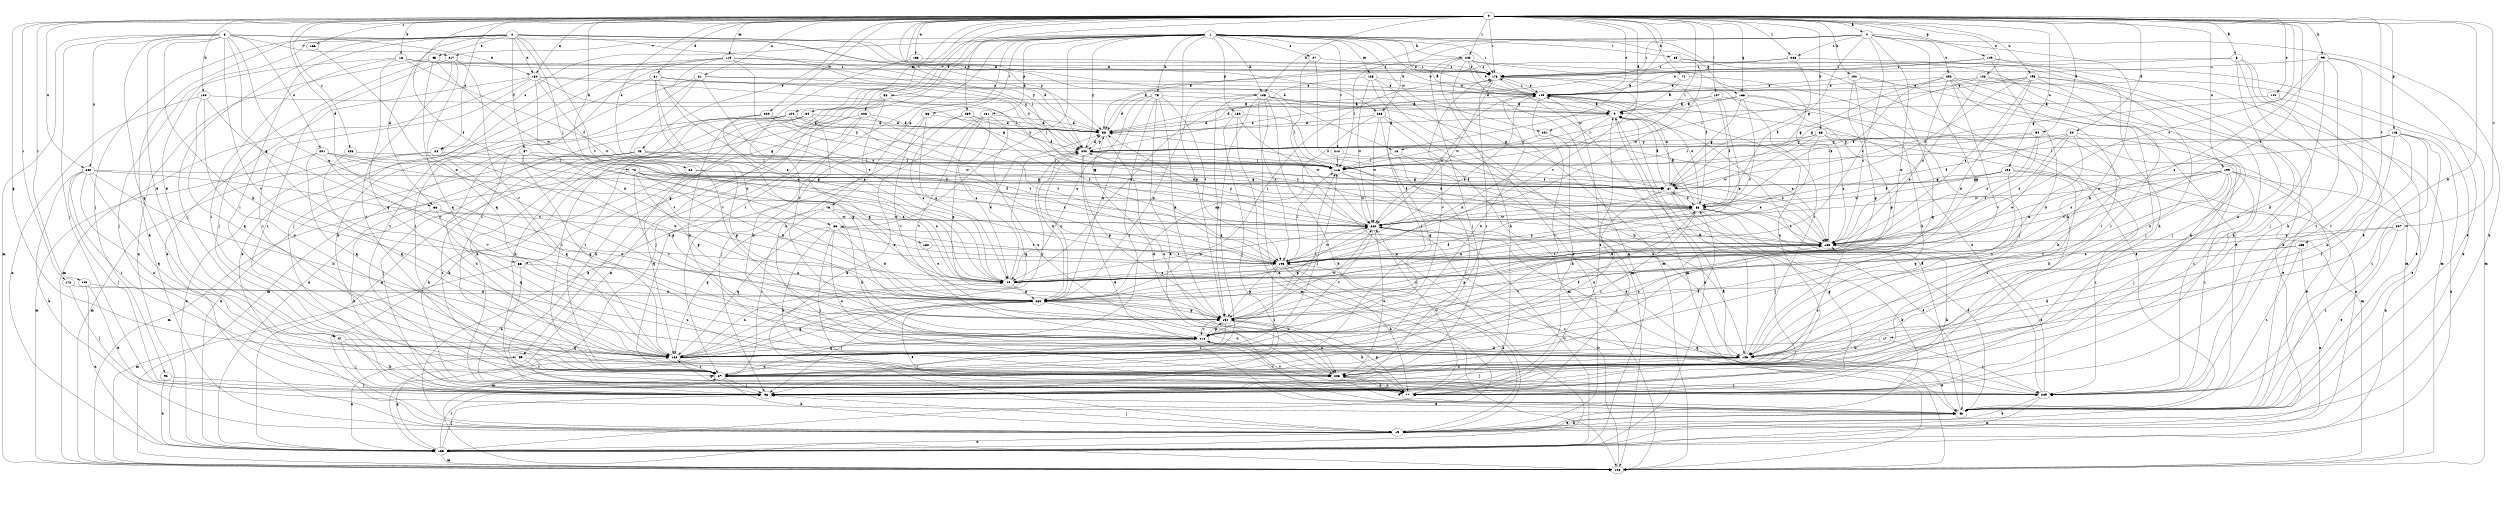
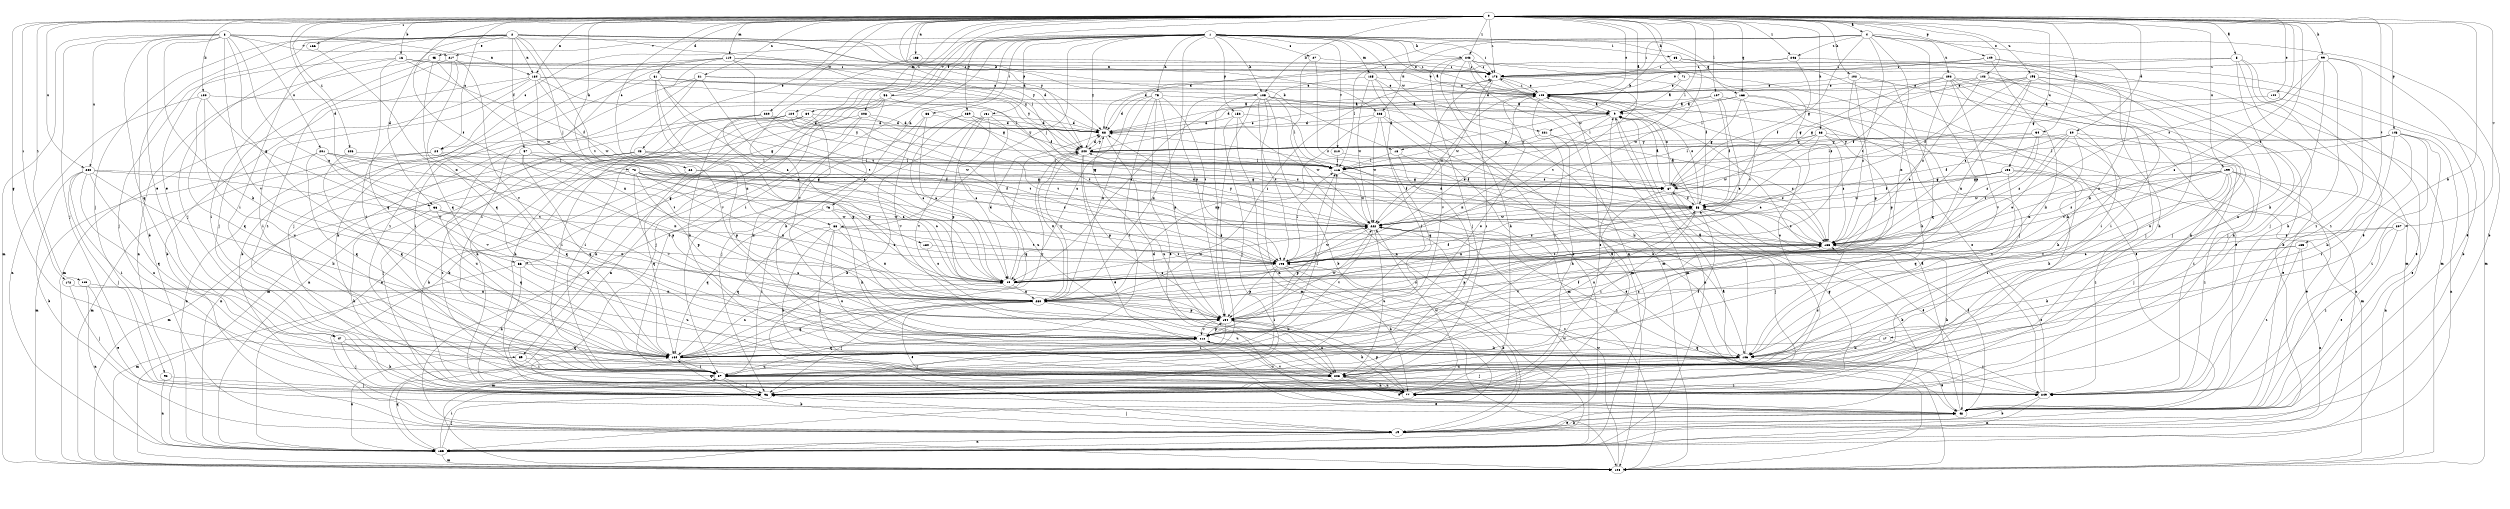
(1741, 105) -> none
